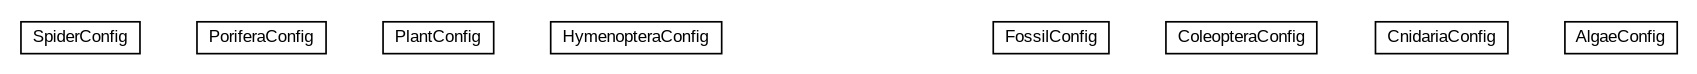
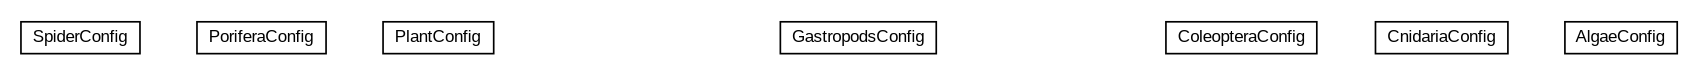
(636, 37) -> none
none -> (857, 37)
(1050, 37) -> none
